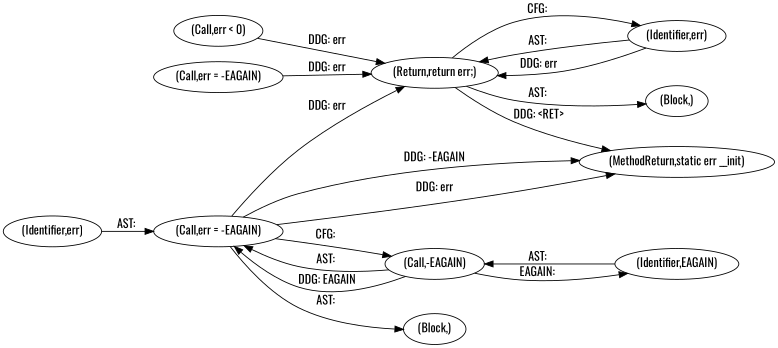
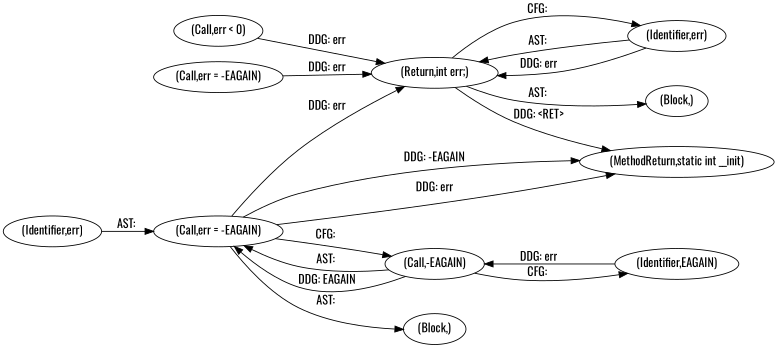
(435, 73) -> (435, 73)
(677, 162) -> (677, 162)
(539, 258) -> (539, 258)
(539, 273) -> (539, 273)
